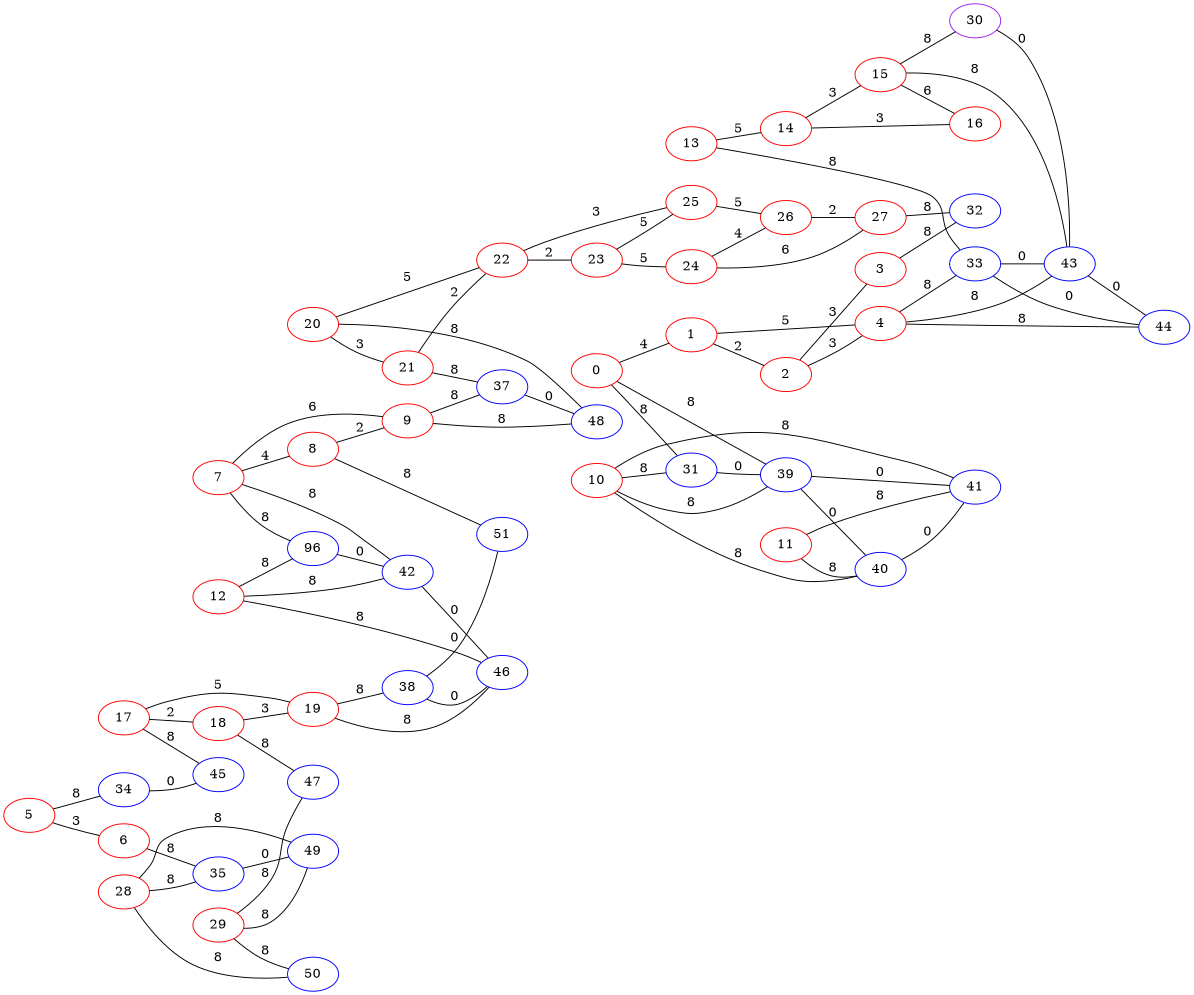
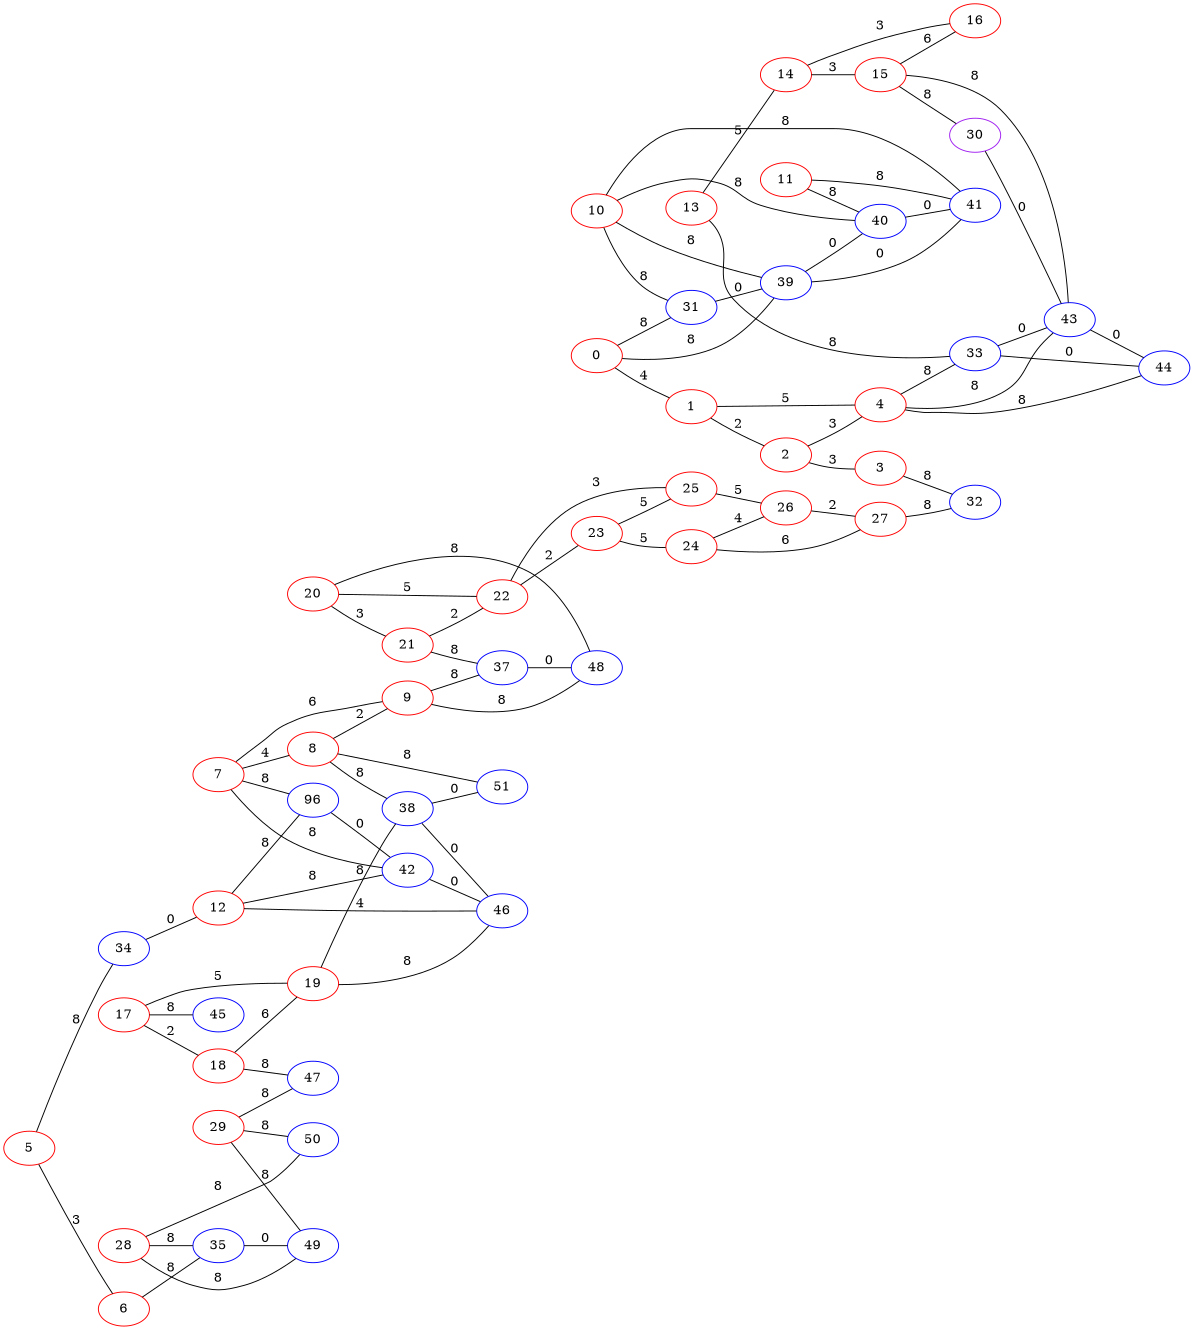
(360, 617) -> (360, 904)
(266, 709) -> (266, 1014)
none -> (358, 782)
(173, 789) -> (171, 928)
